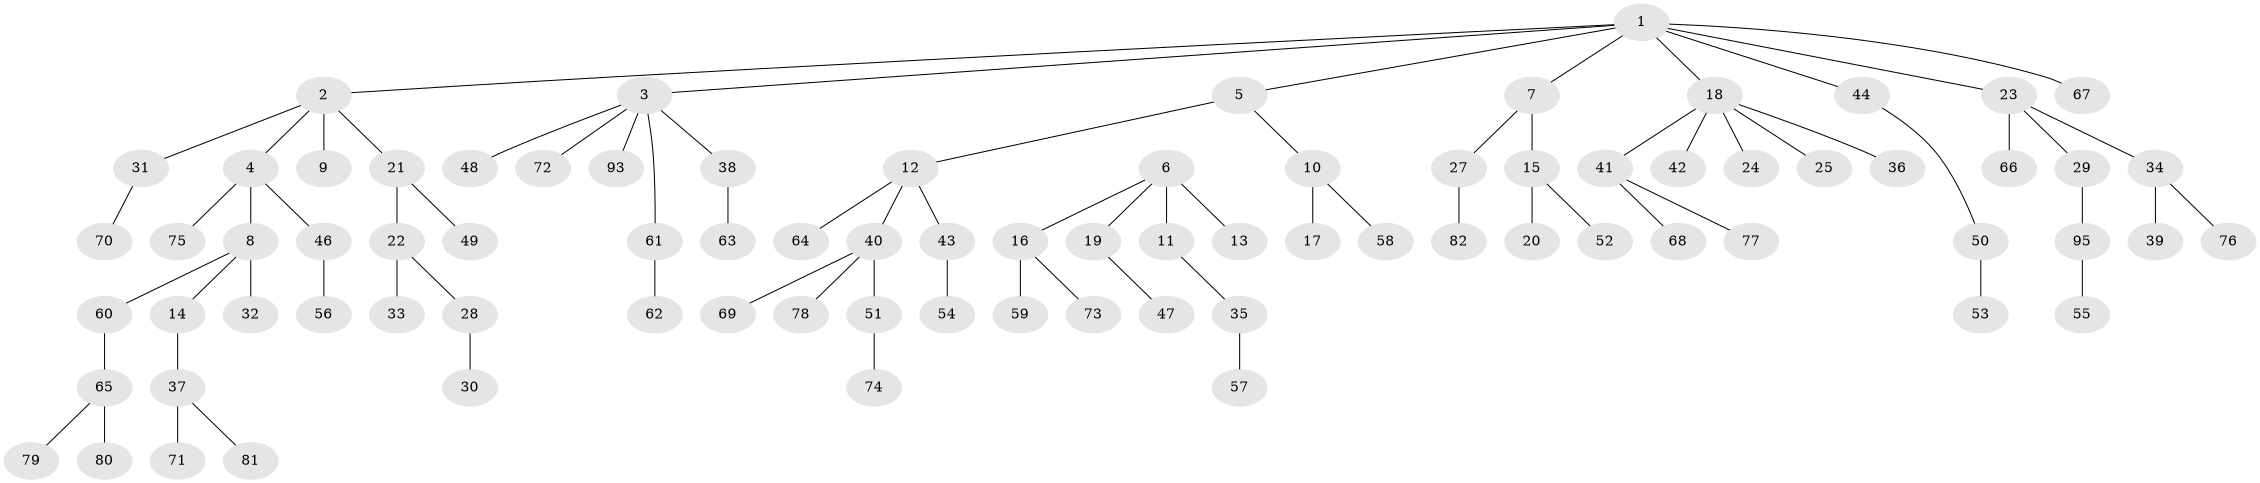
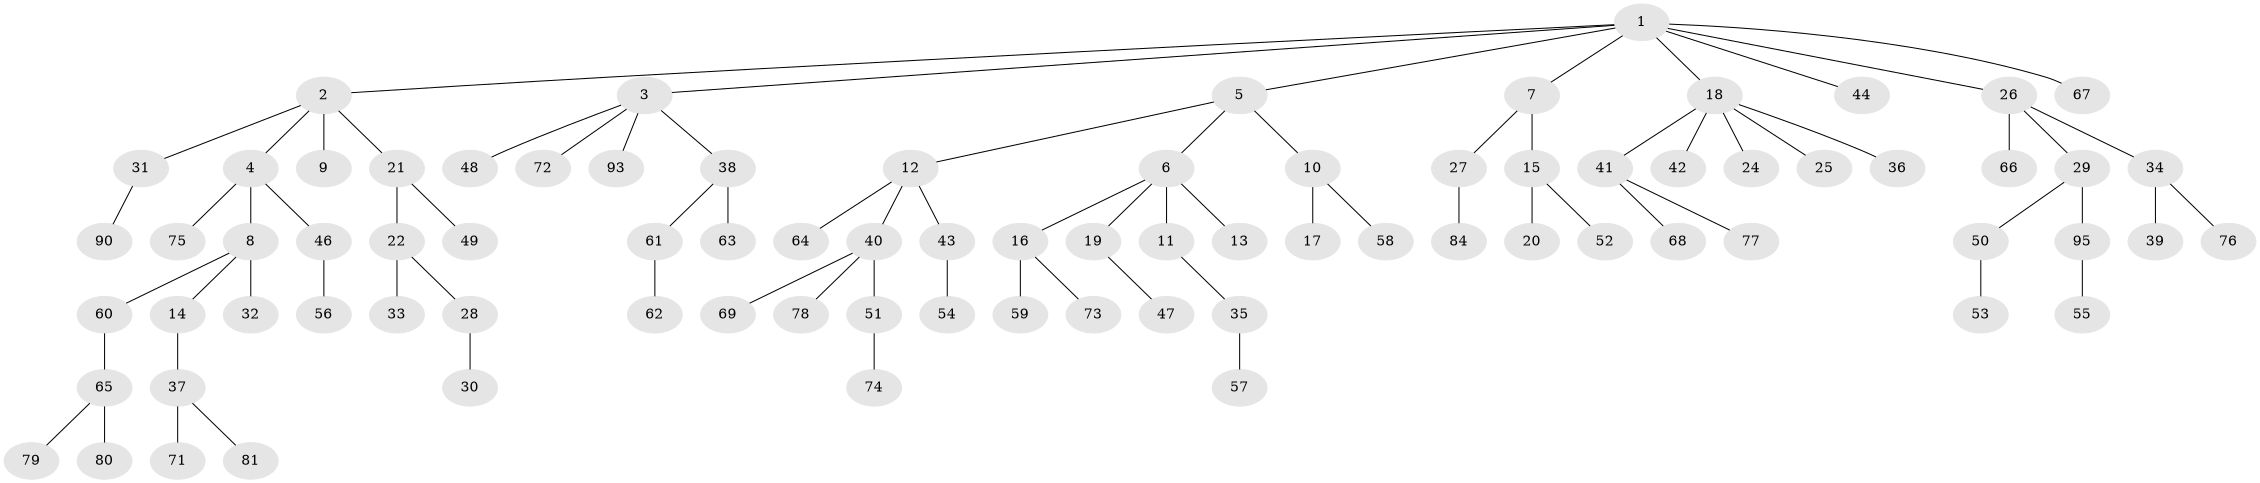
(2009, 95) -> (2009, 95)
none -> (1203, 132)
(1939, 157) -> (2032, 205)
(654, 168) -> (692, 205)
(105, 242) -> (105, 242)
(1459, 242) -> (1459, 242)
